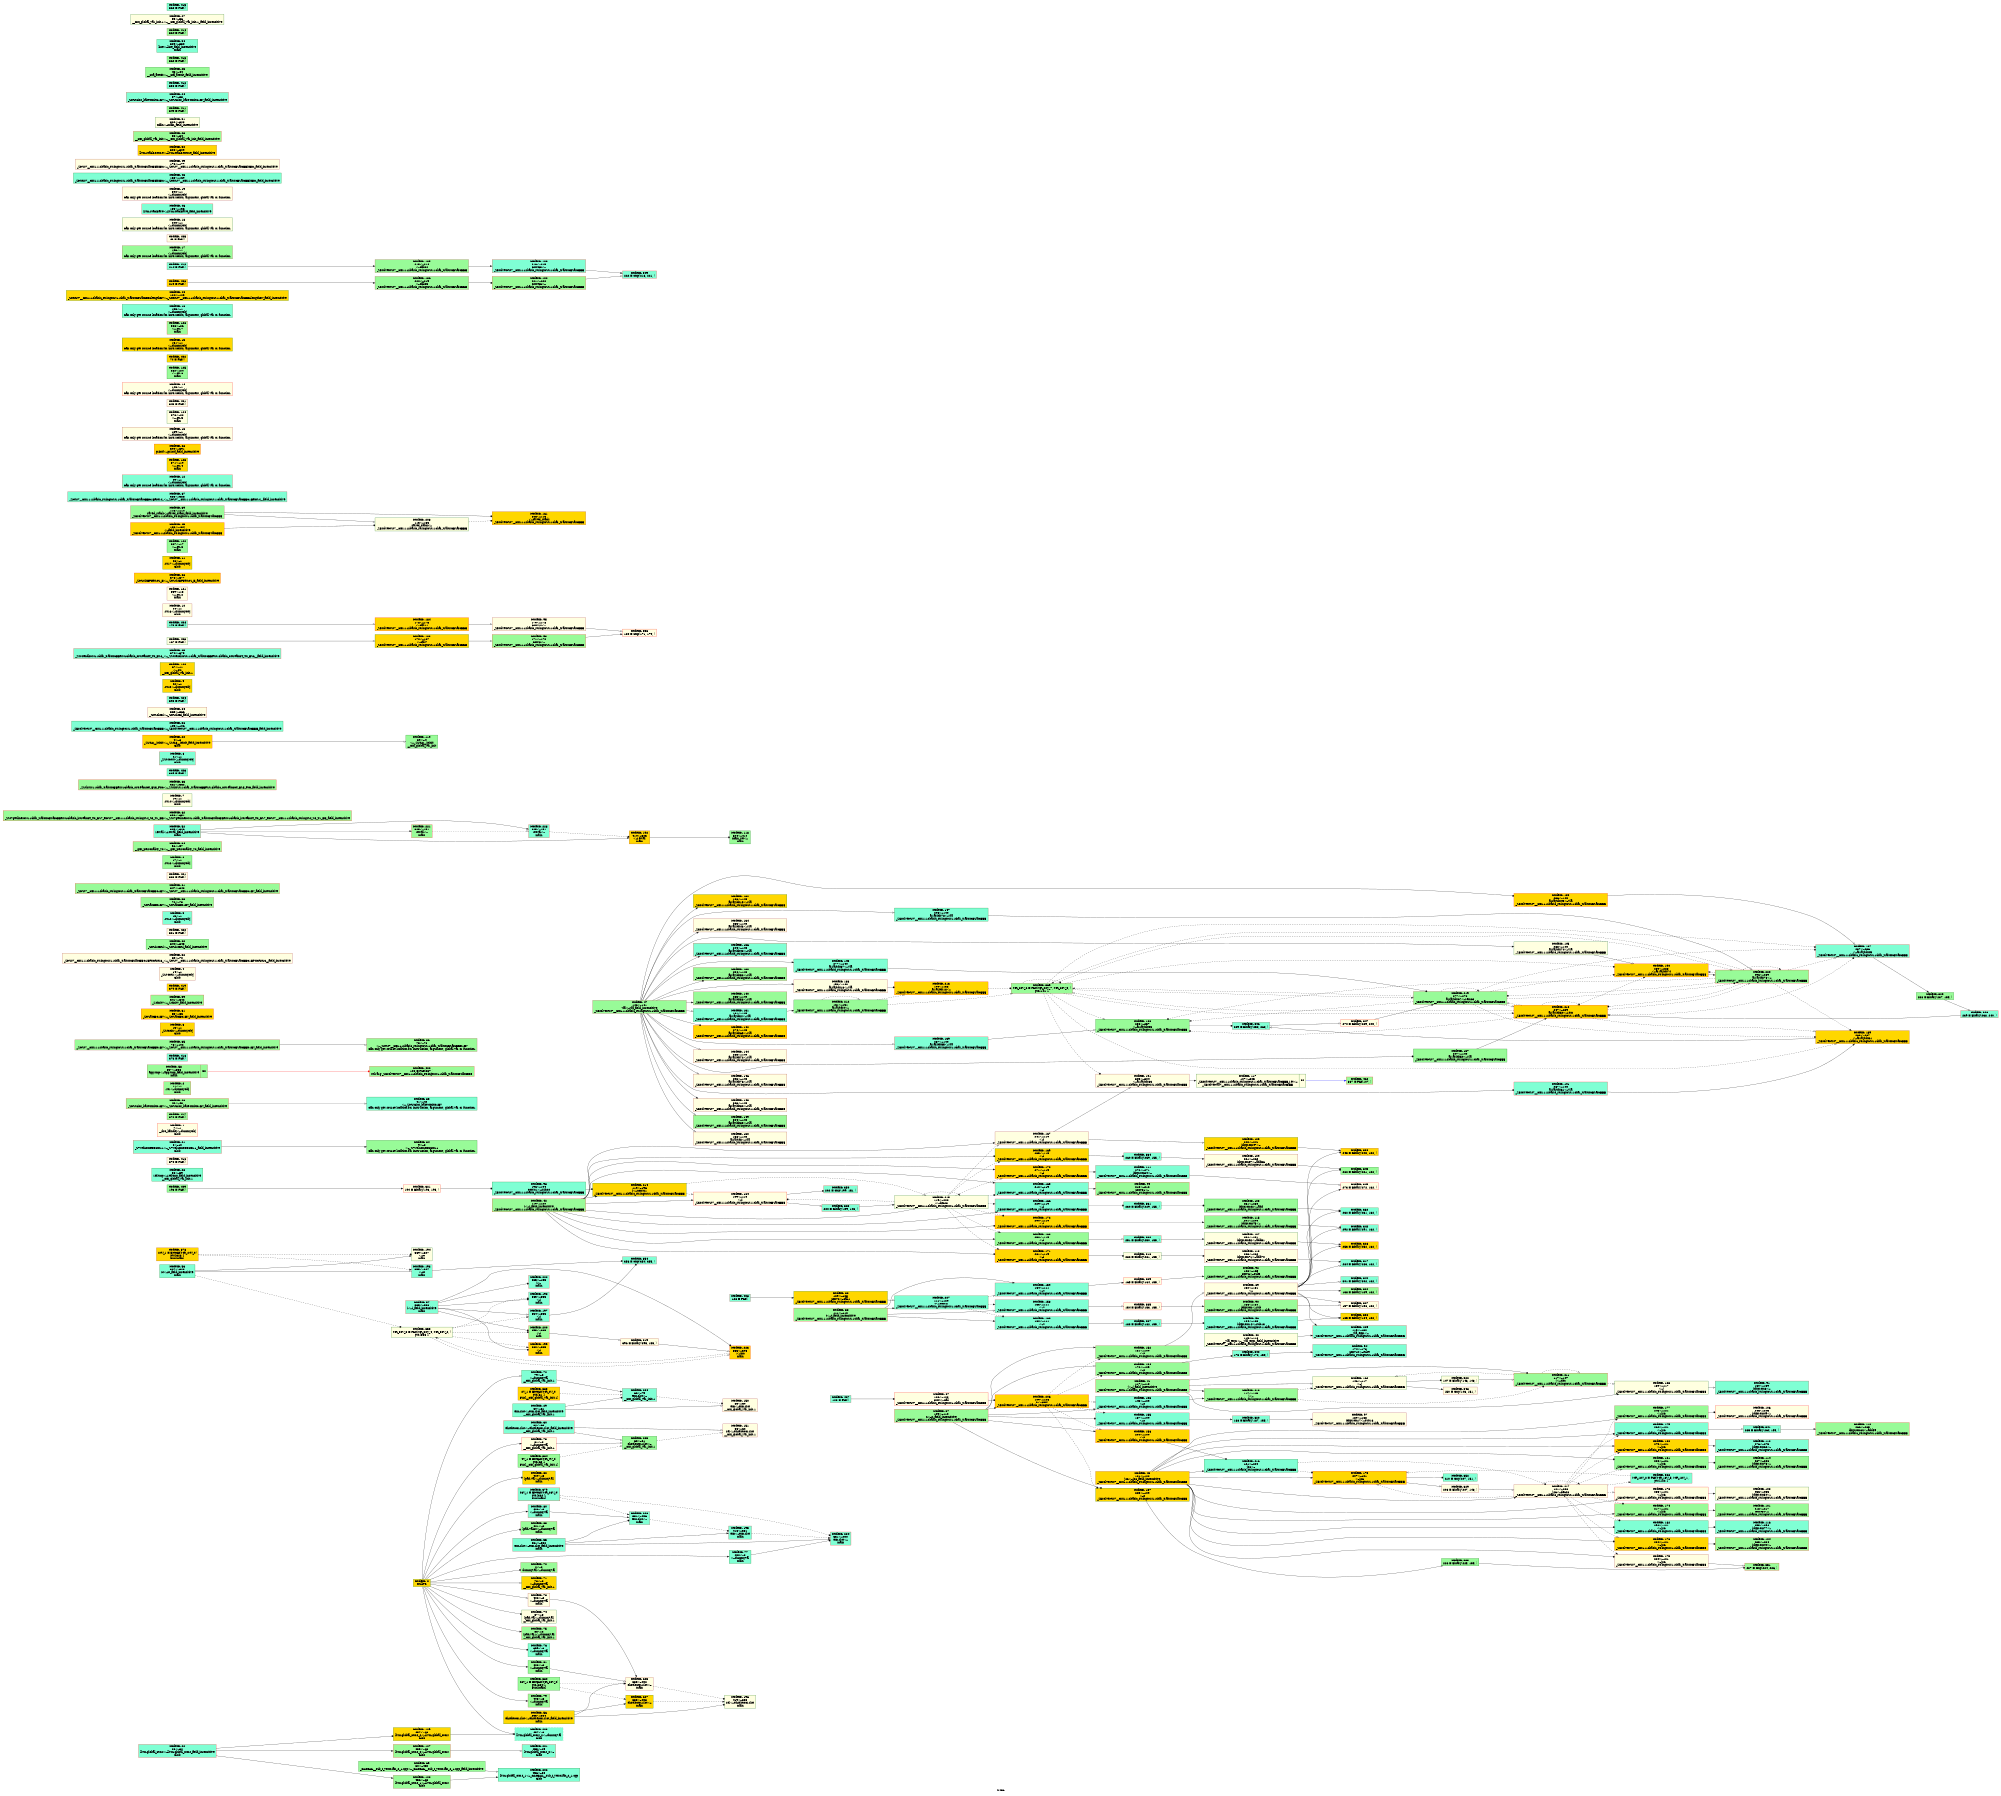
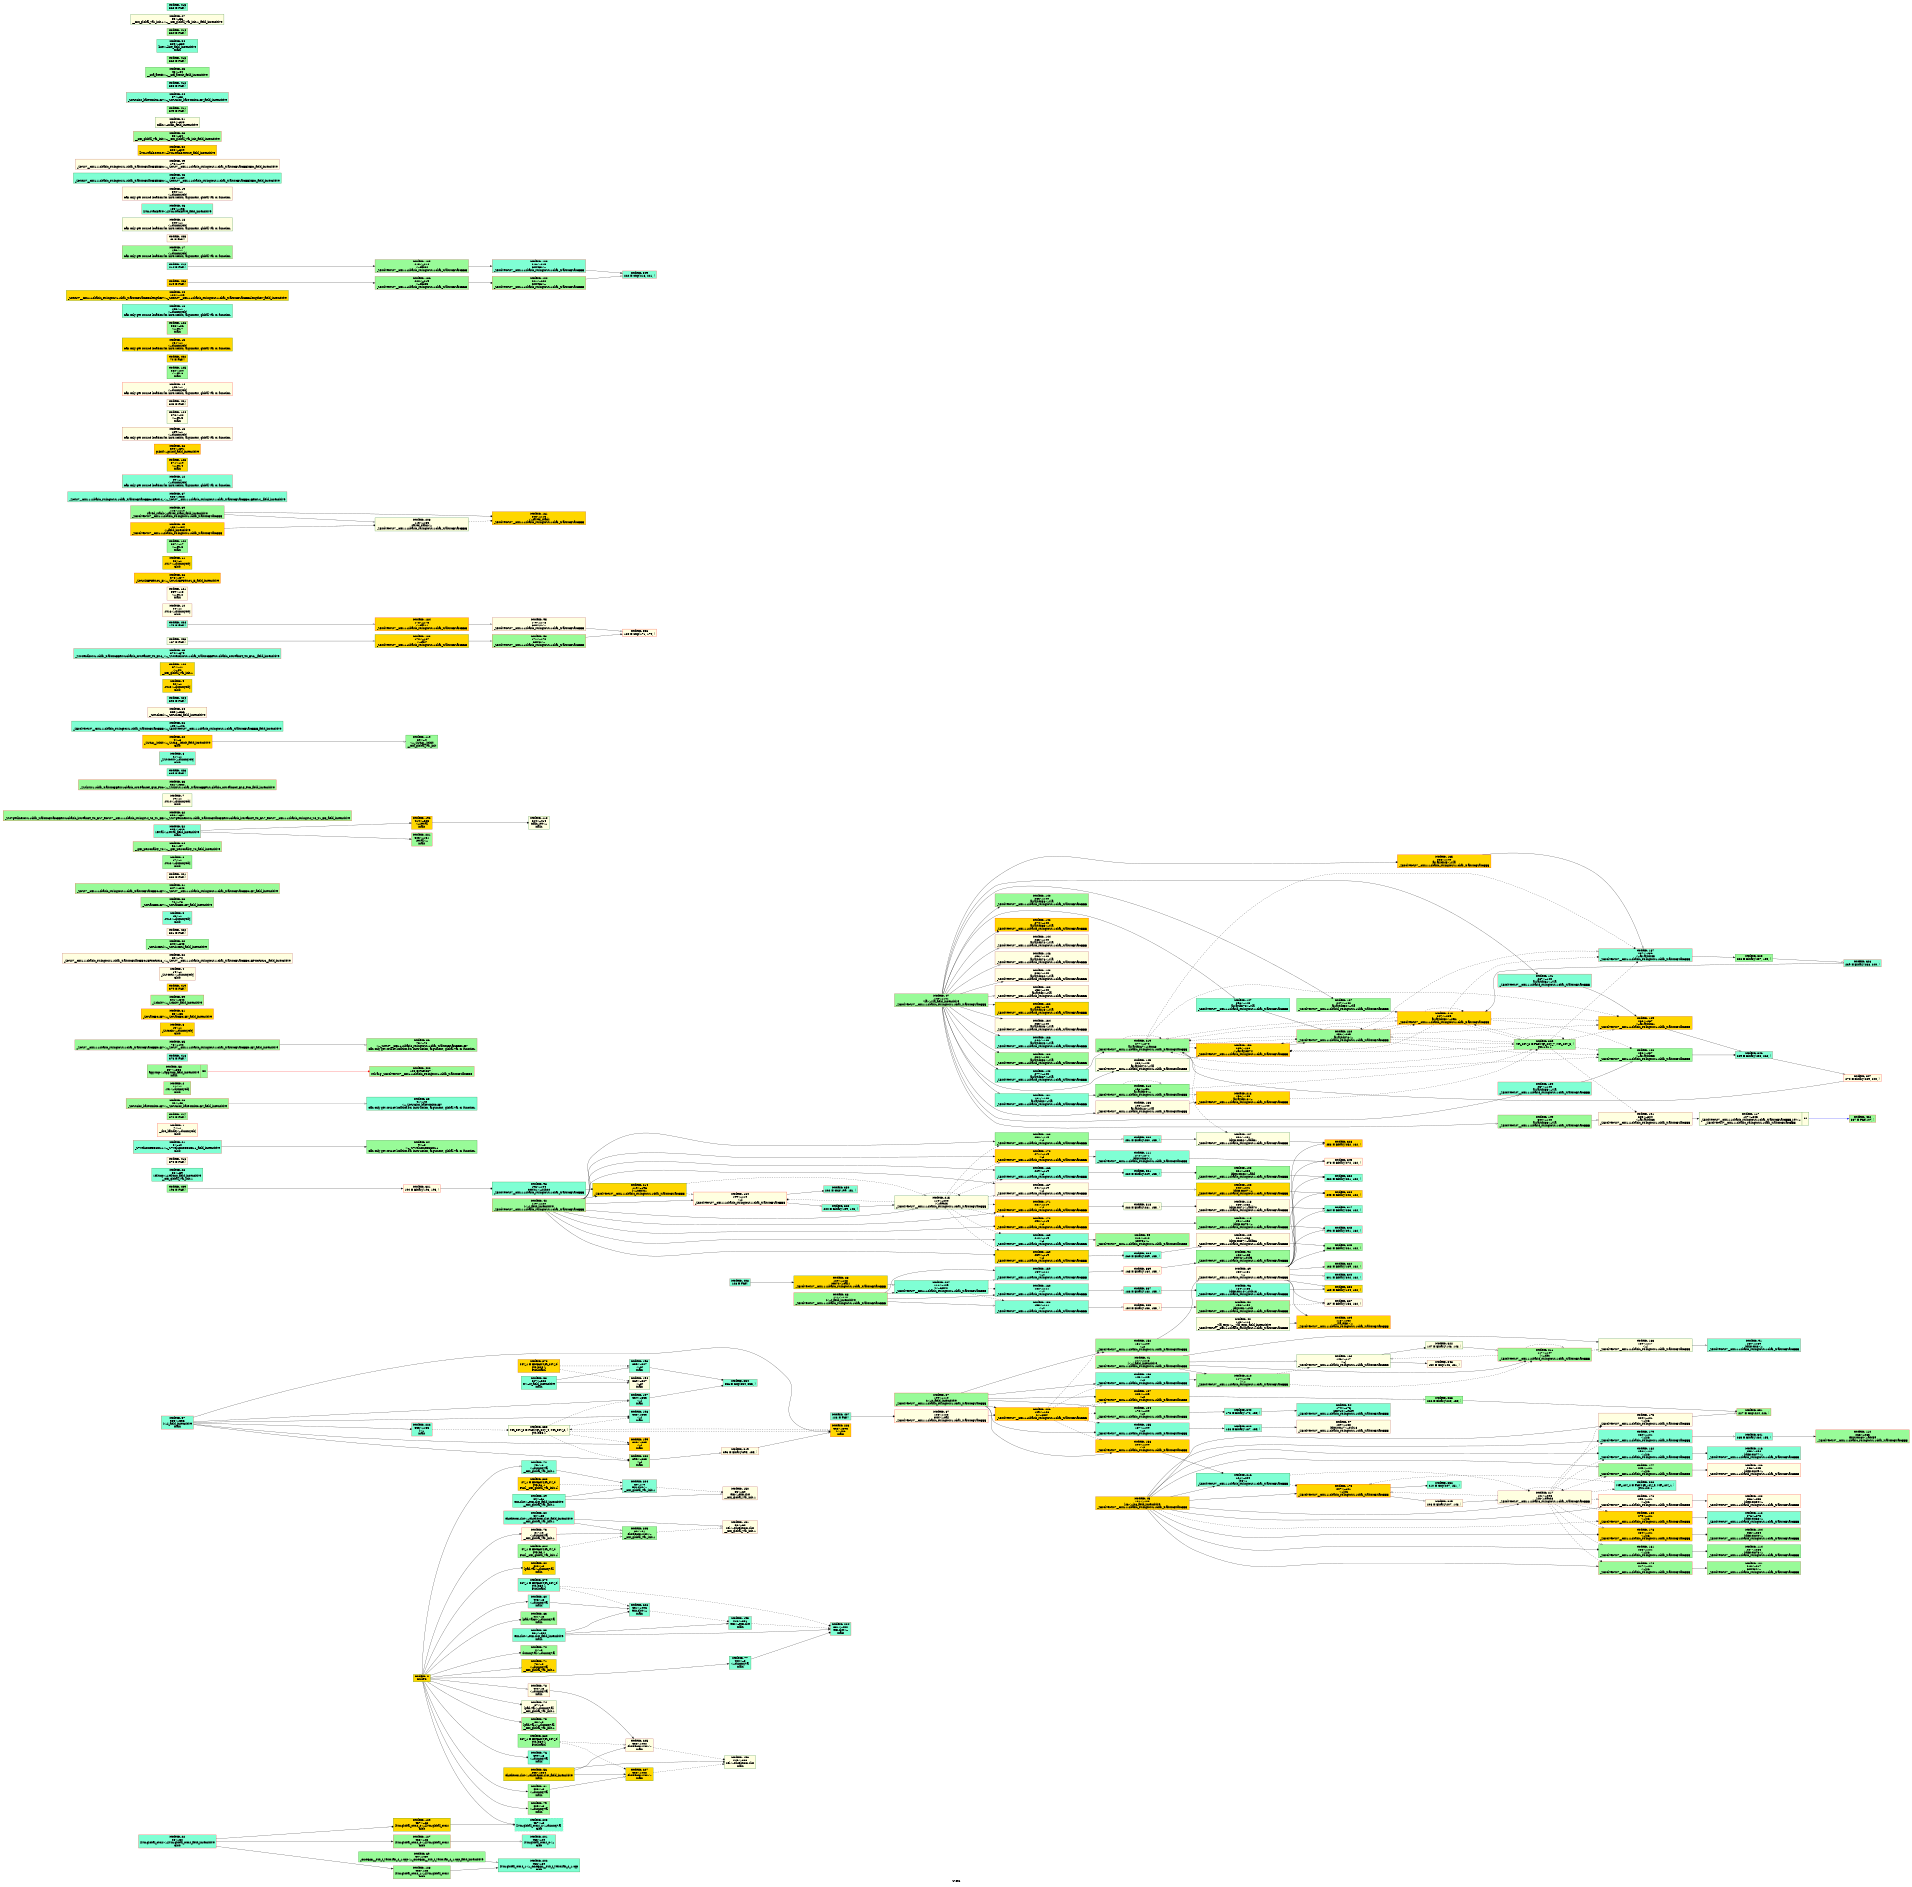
(539, 831) -> none
(740, 837) -> (539, 823)
(1244, 992) -> (1193, 1097)
(1091, 1110) -> (1594, 1120)
(297, 1301) -> (469, 1430)
(1318, 1305) -> (1306, 1304)
(1360, 1332) -> (1344, 1322)
(539, 1336) -> (639, 1465)
(1380, 1446) -> (1377, 1527)
(1762, 1494) -> (1754, 1501)
(587, 1675) -> (587, 1783)
